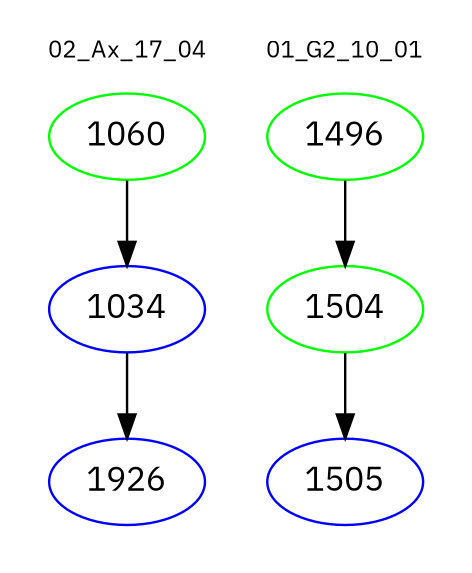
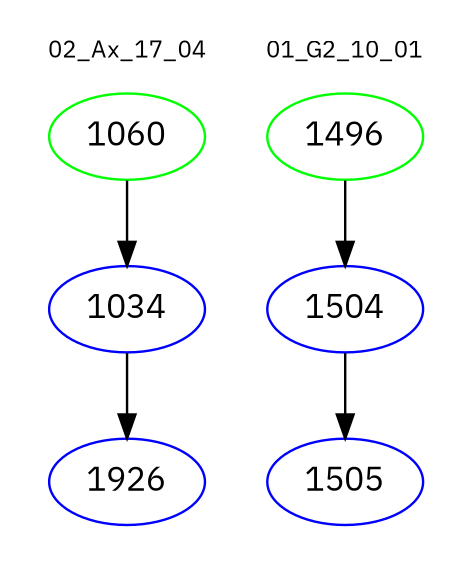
(345, 309) -> (345, 309)
